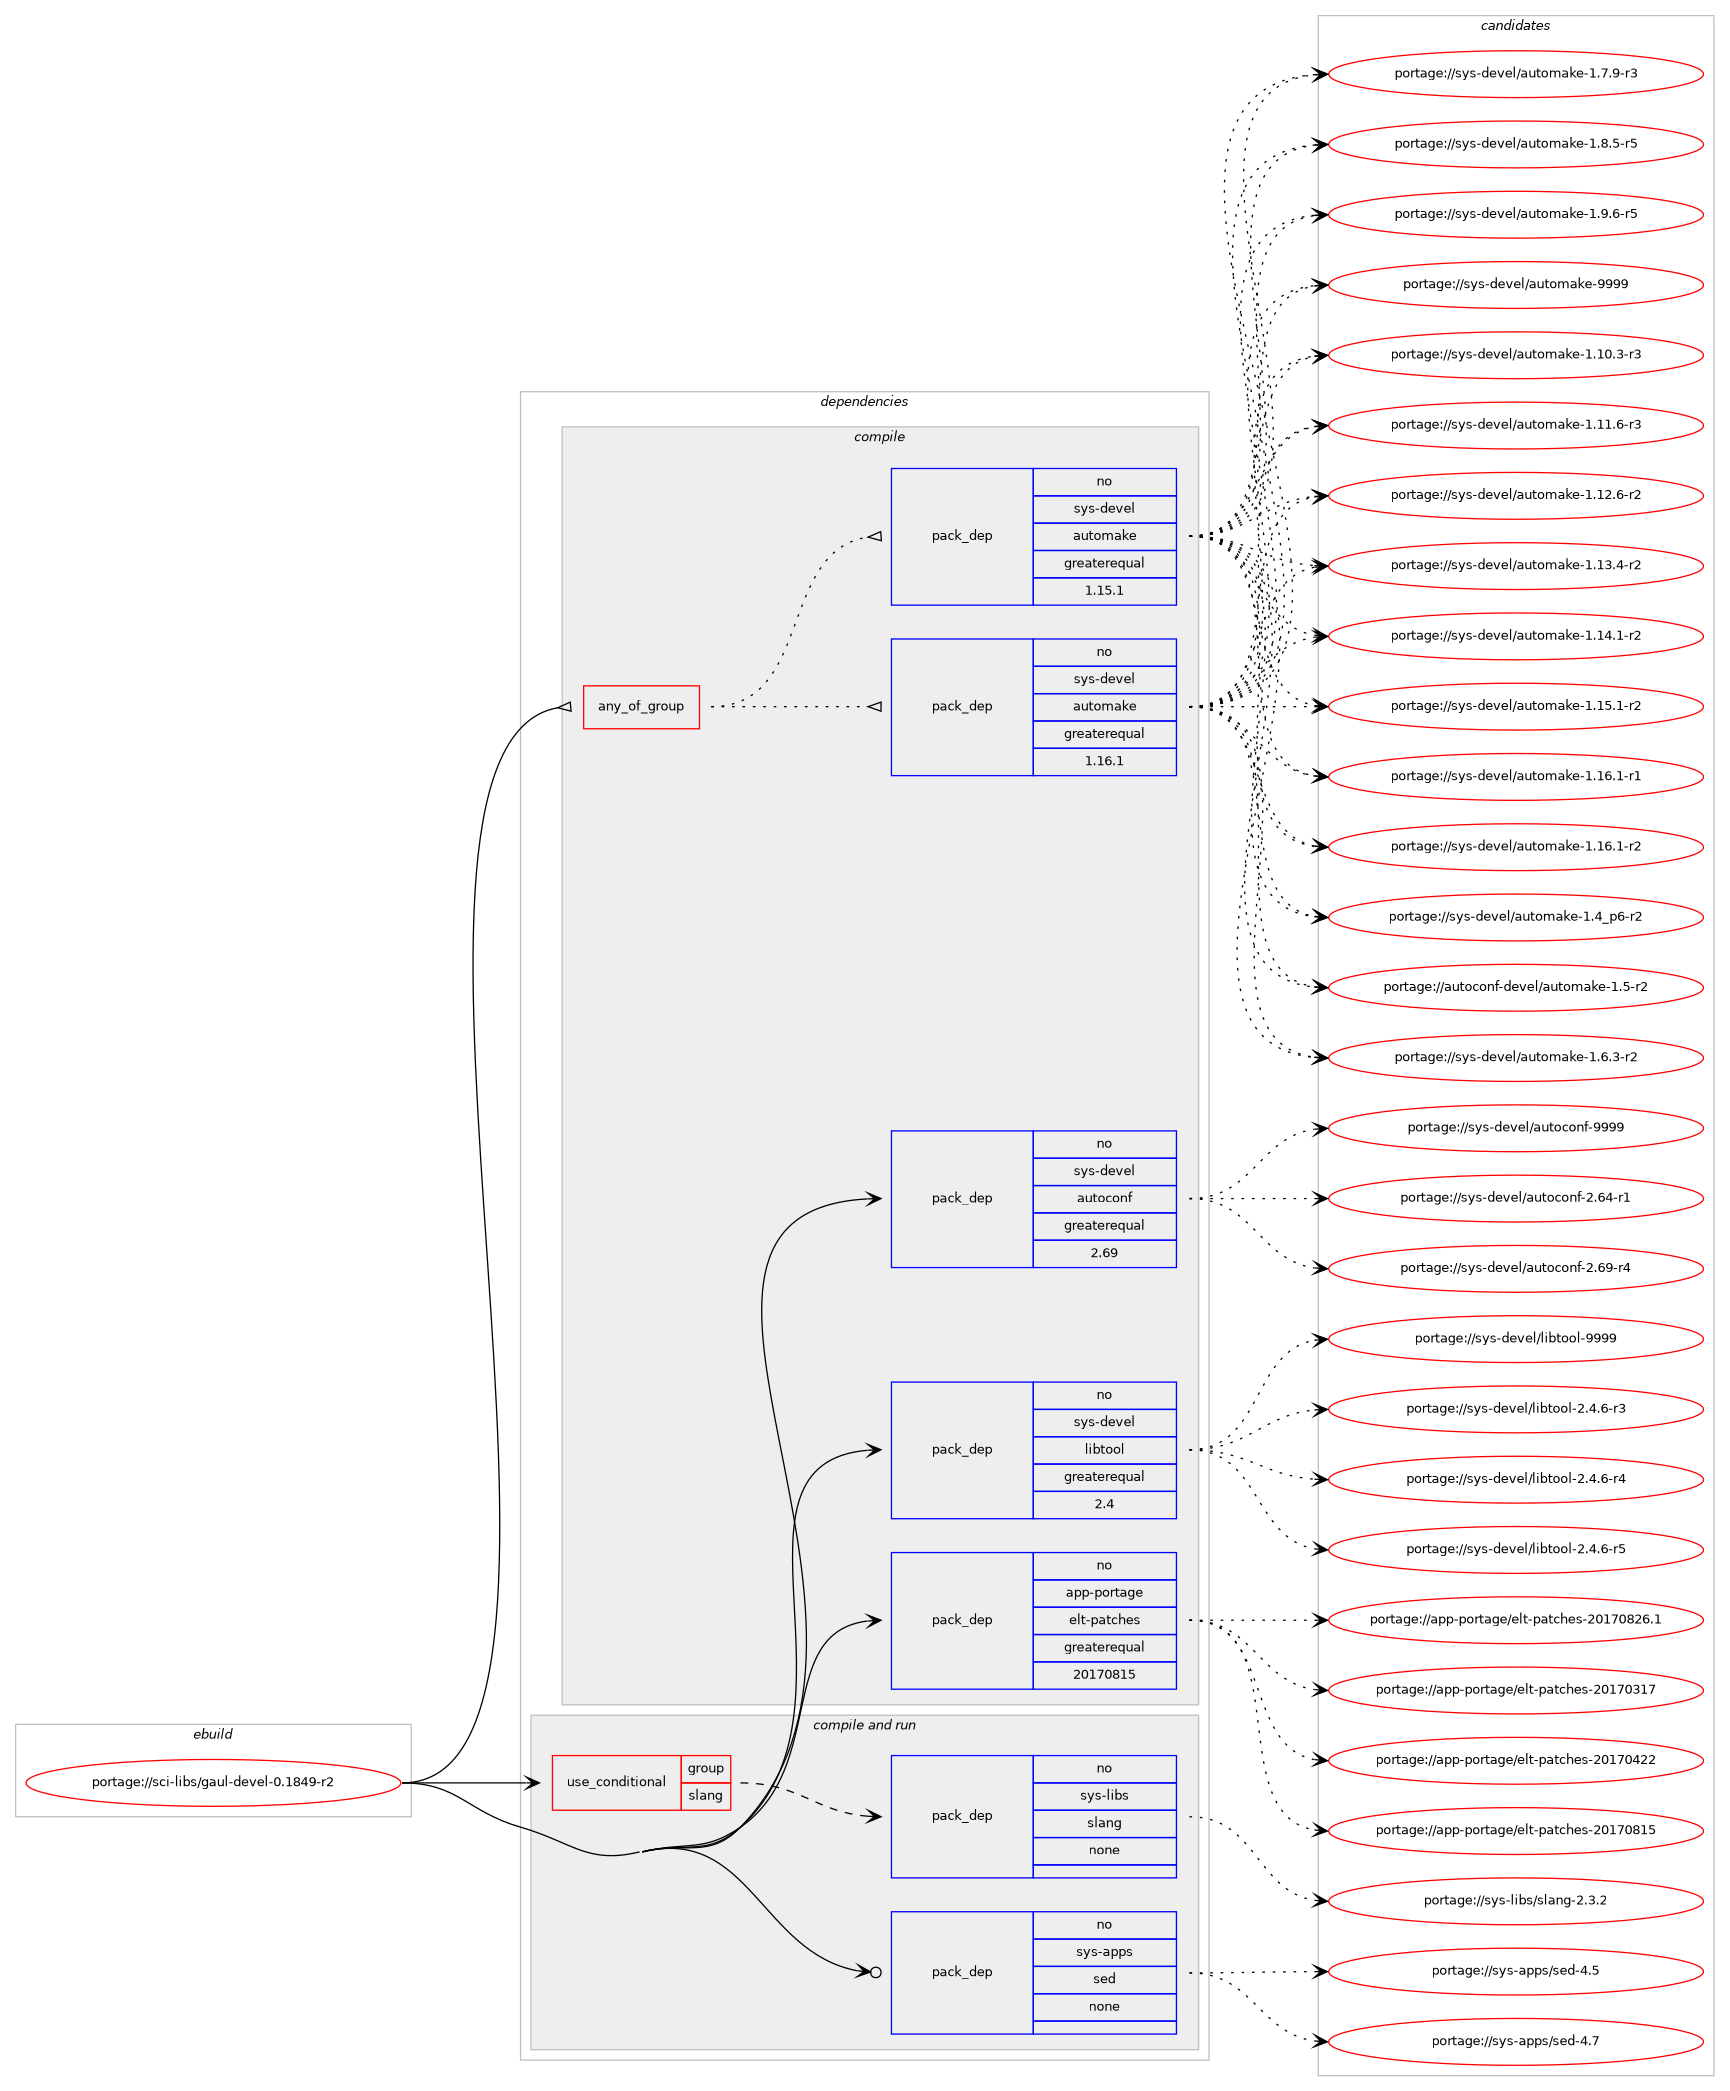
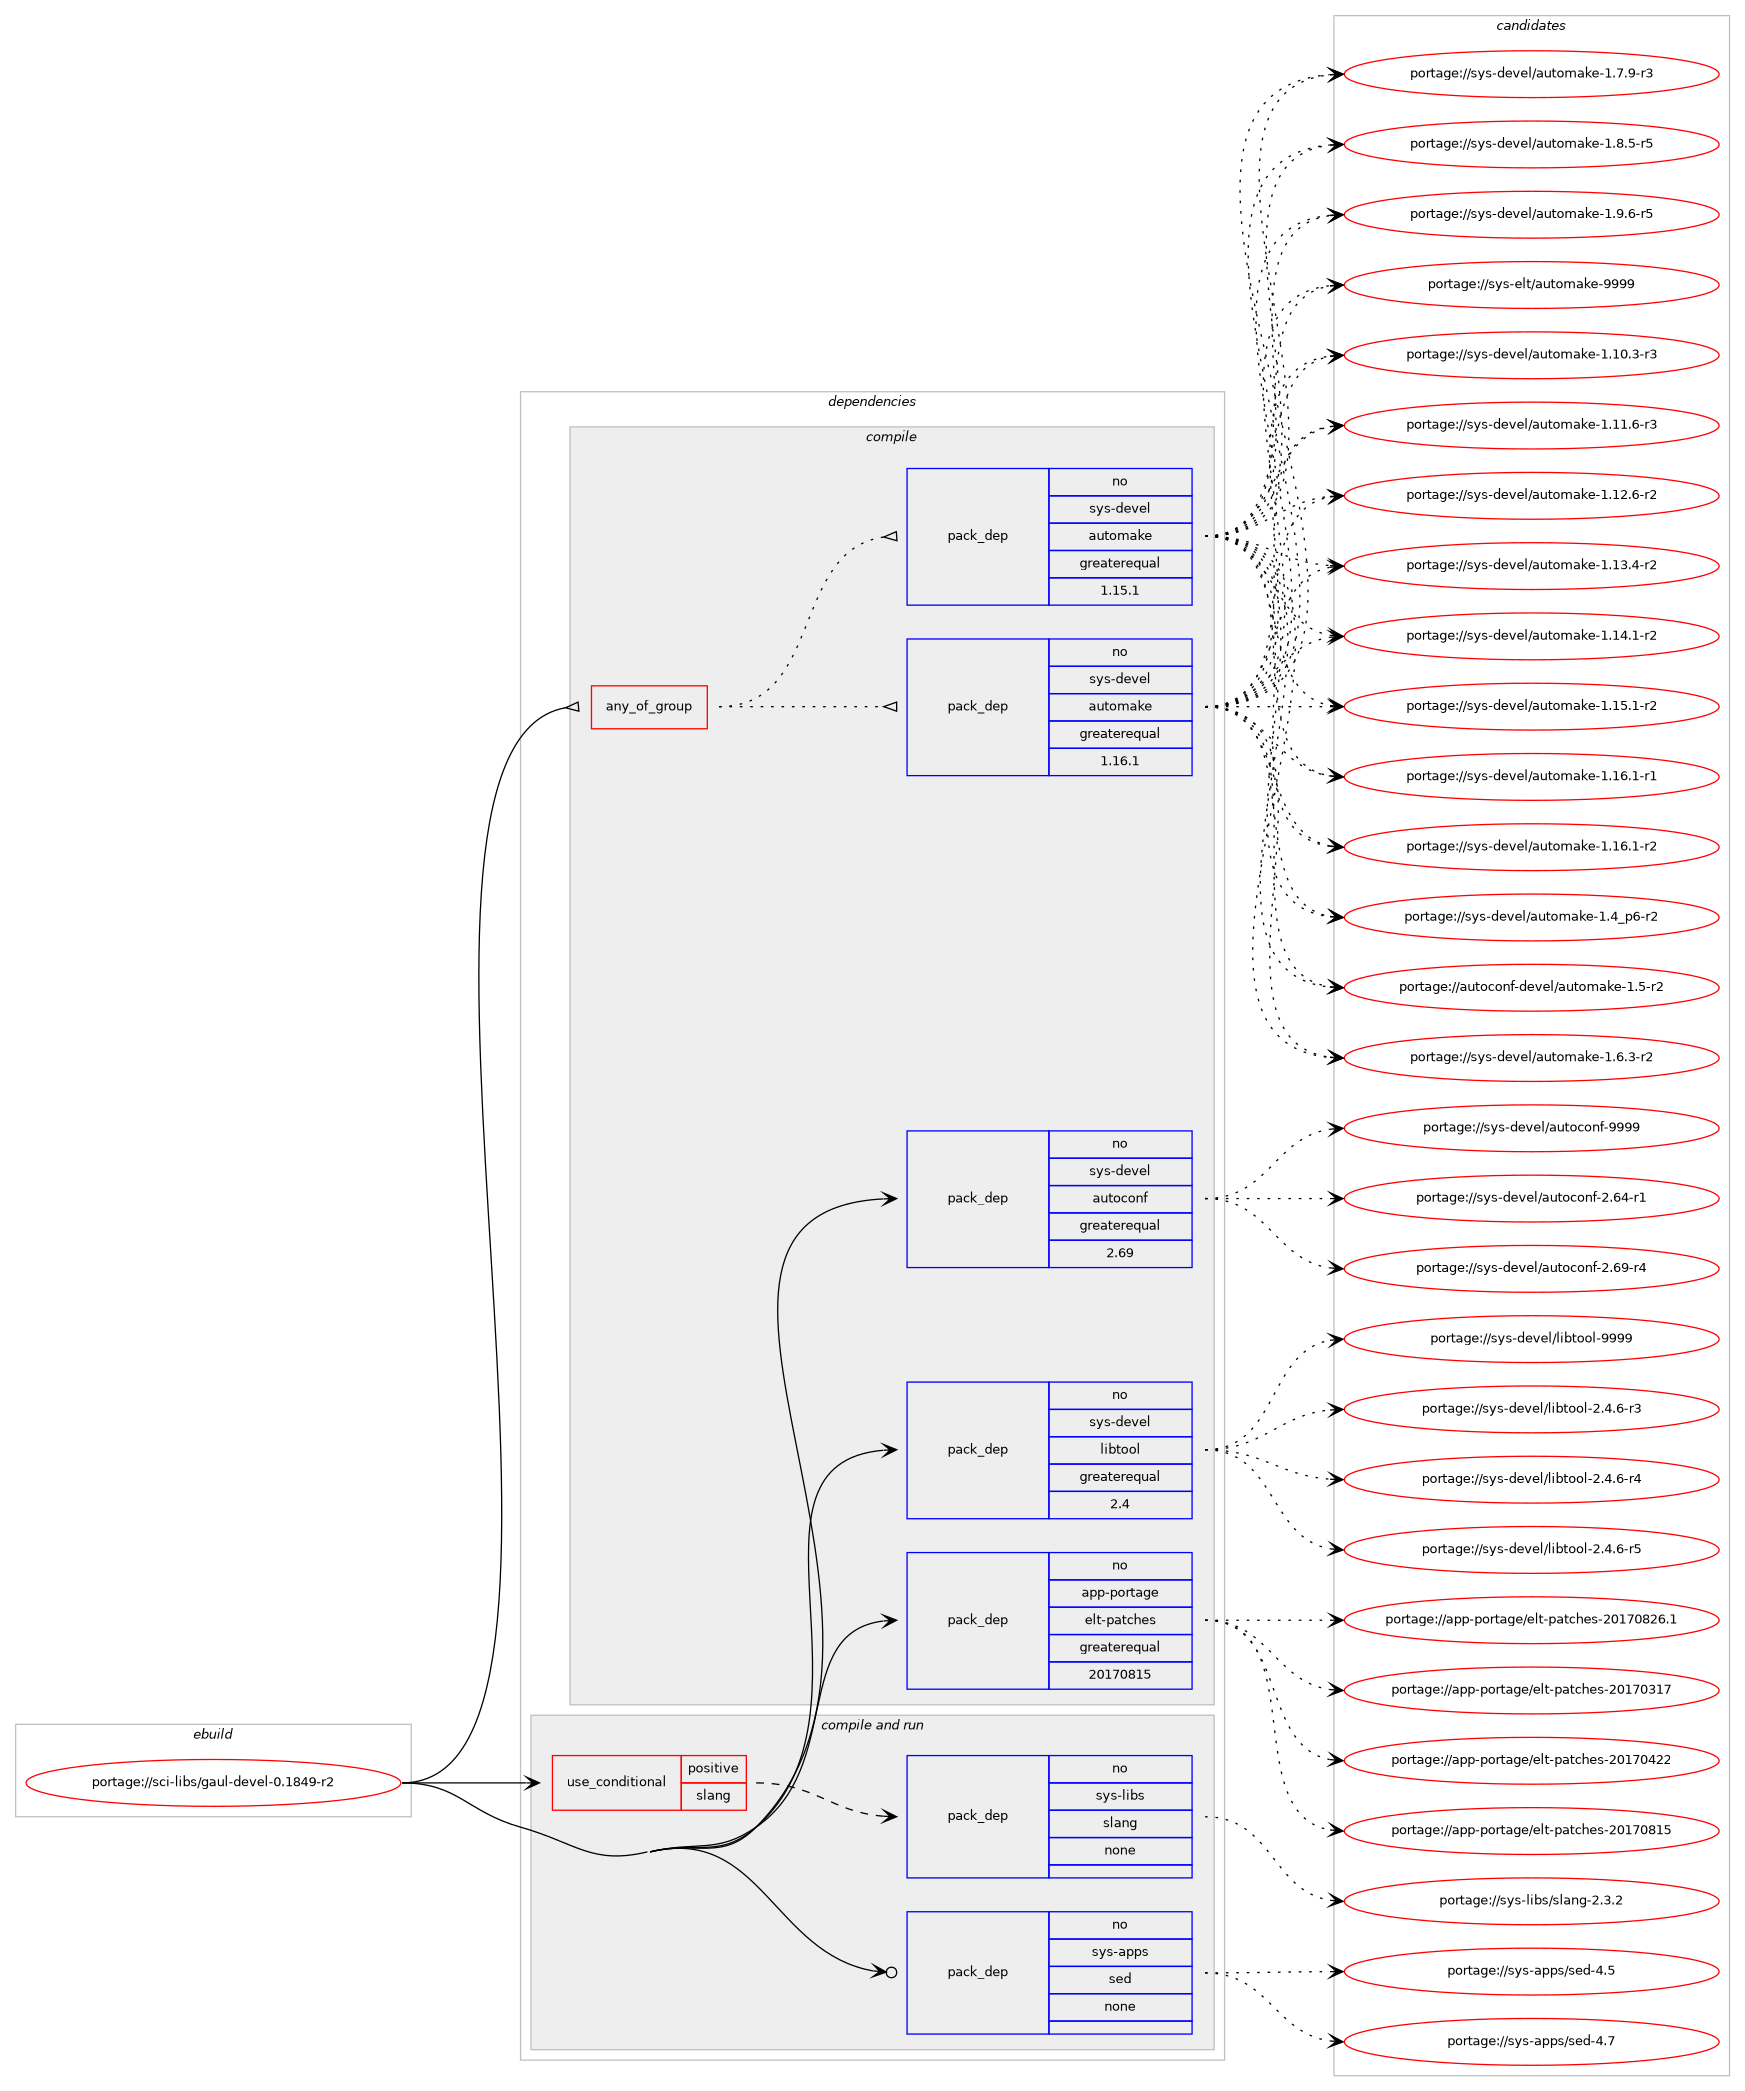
(1516, 285) -> (1532, 285)
(706, 1769) -> (714, 1769)
